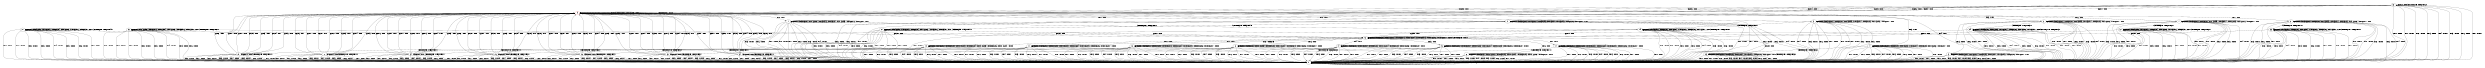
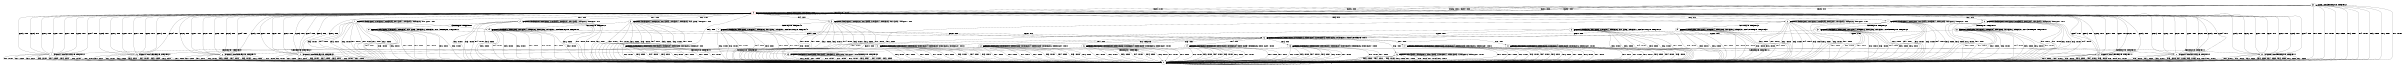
none -> (776, 26)
